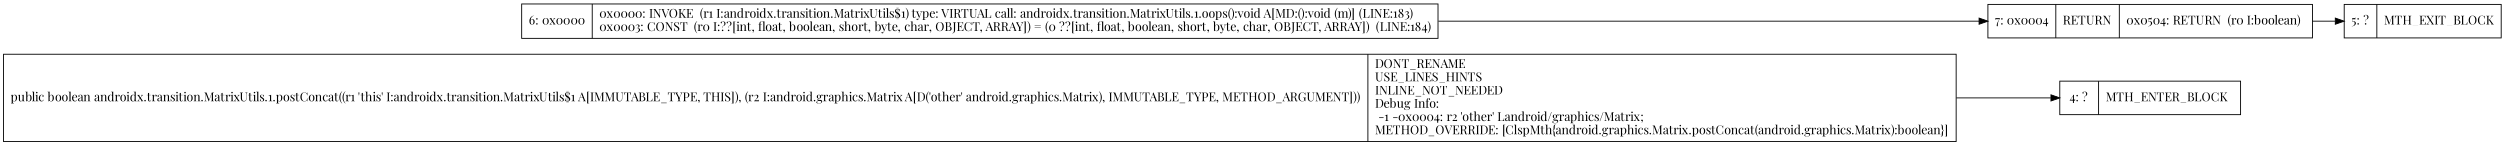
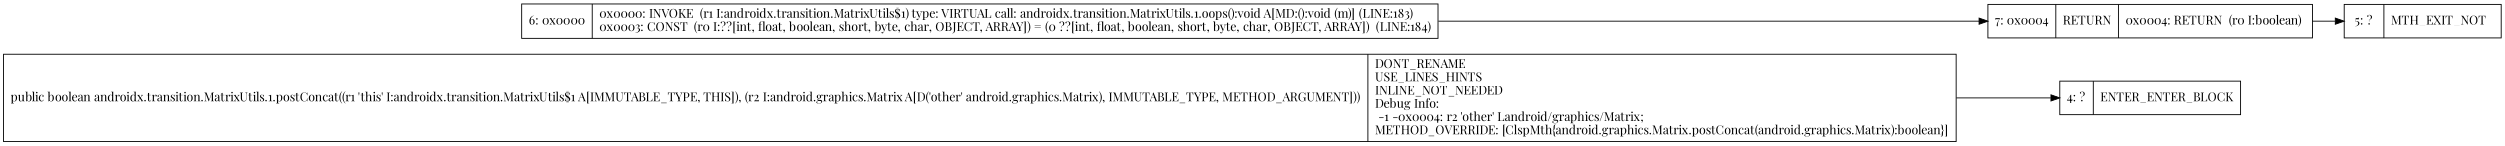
(2215, 21) -> (2215, 21)
(2439, 21) -> (2439, 21)
(2167, 97) -> (2167, 97)
